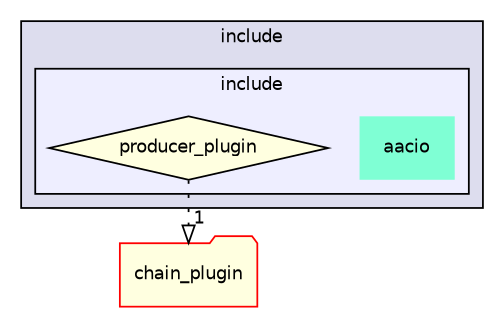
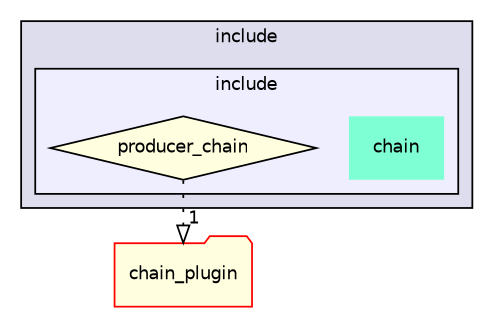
(189, 148) -> (183, 148)
(407, 148) -> (397, 148)
